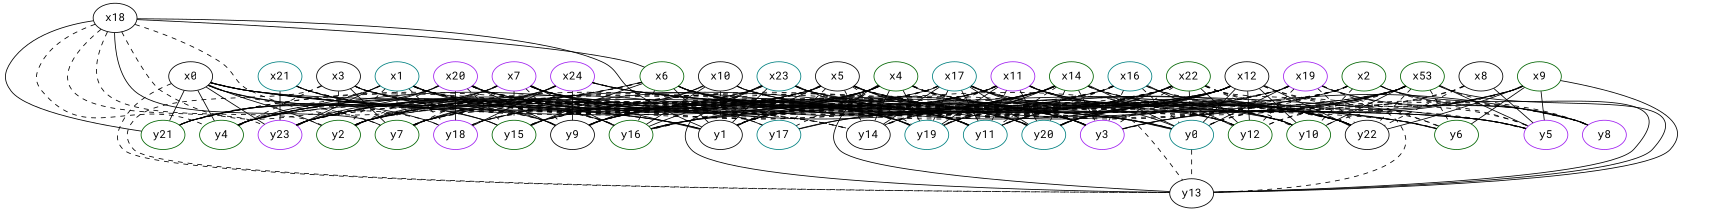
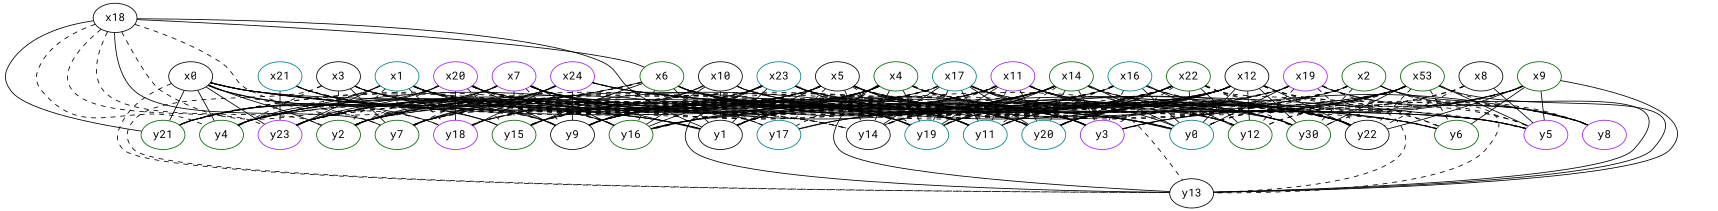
(1161, 106) -> (1161, 106)
(1309, 135) -> (1309, 135)
(1192, 164) -> (1483, 151)
